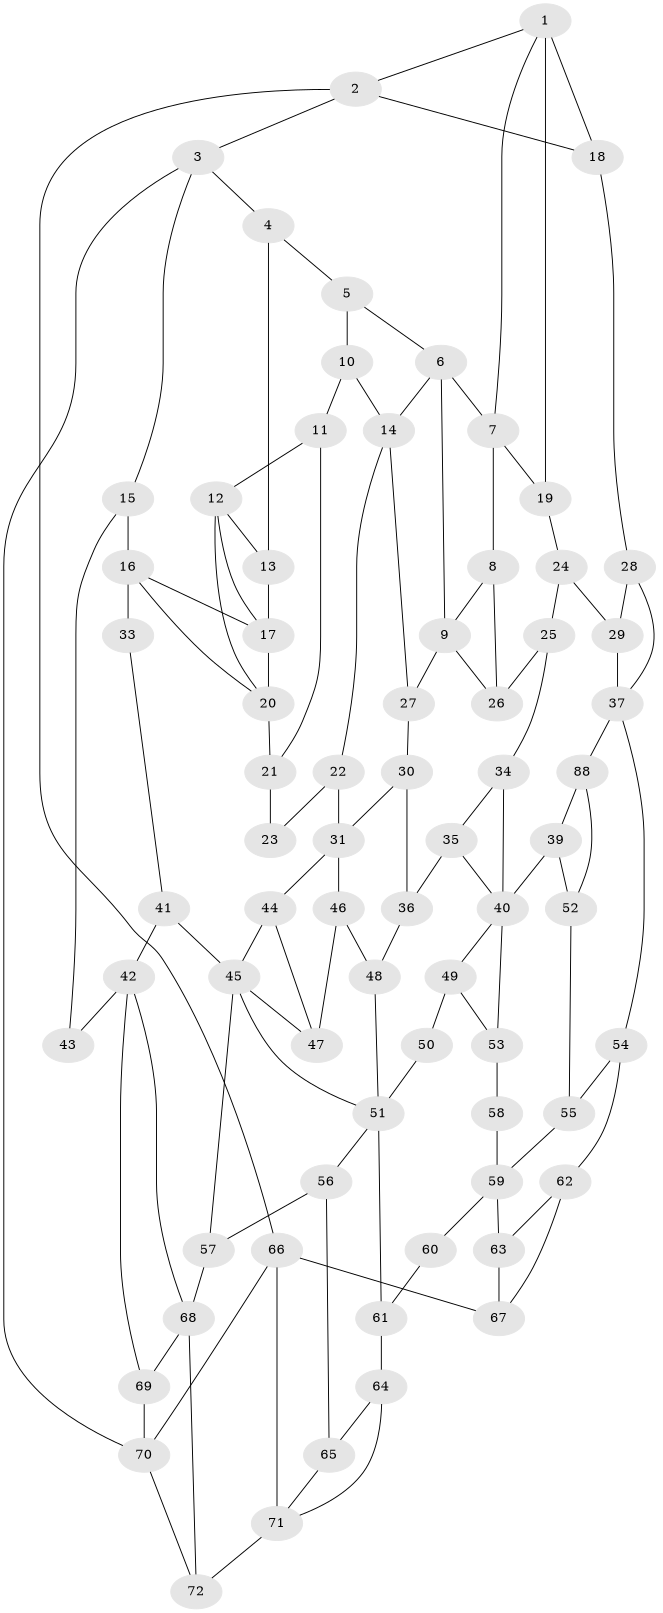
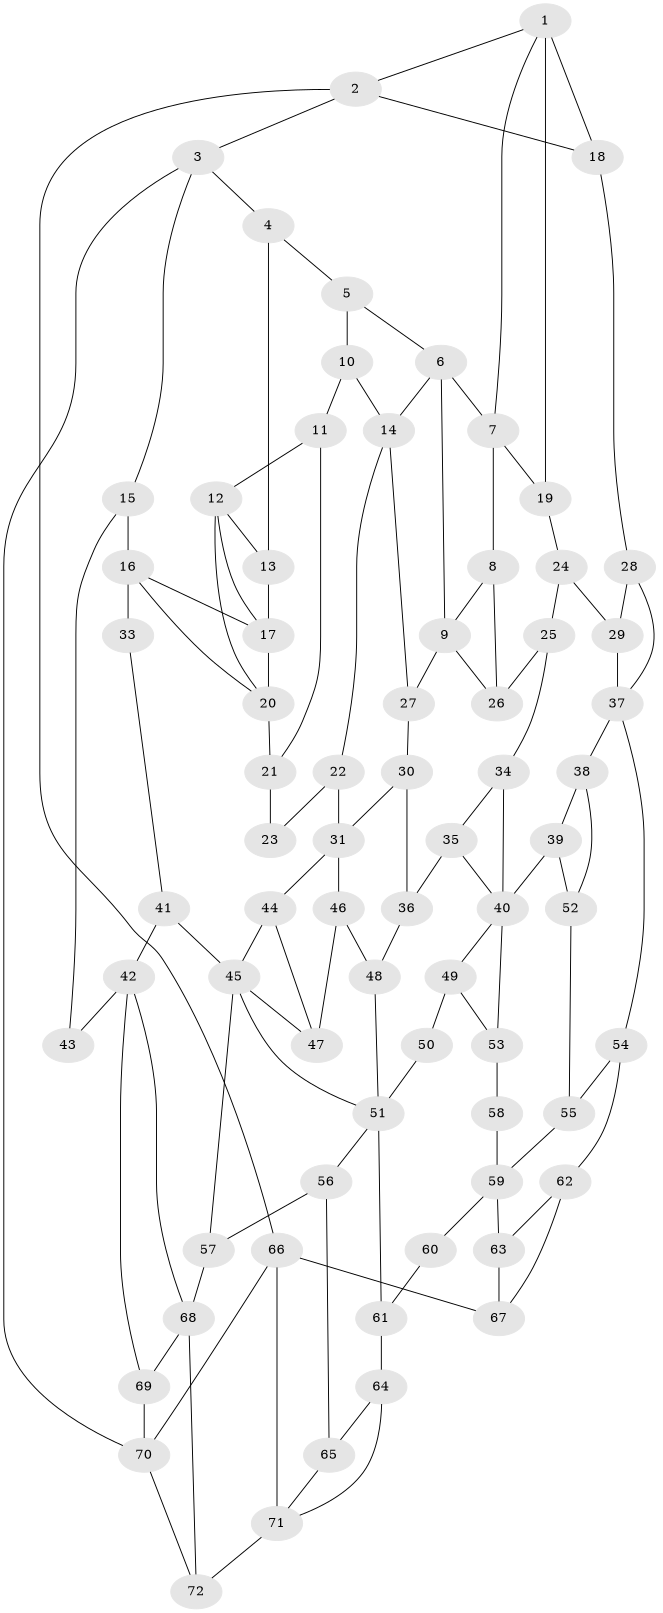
(582, 772) -> (582, 772)
